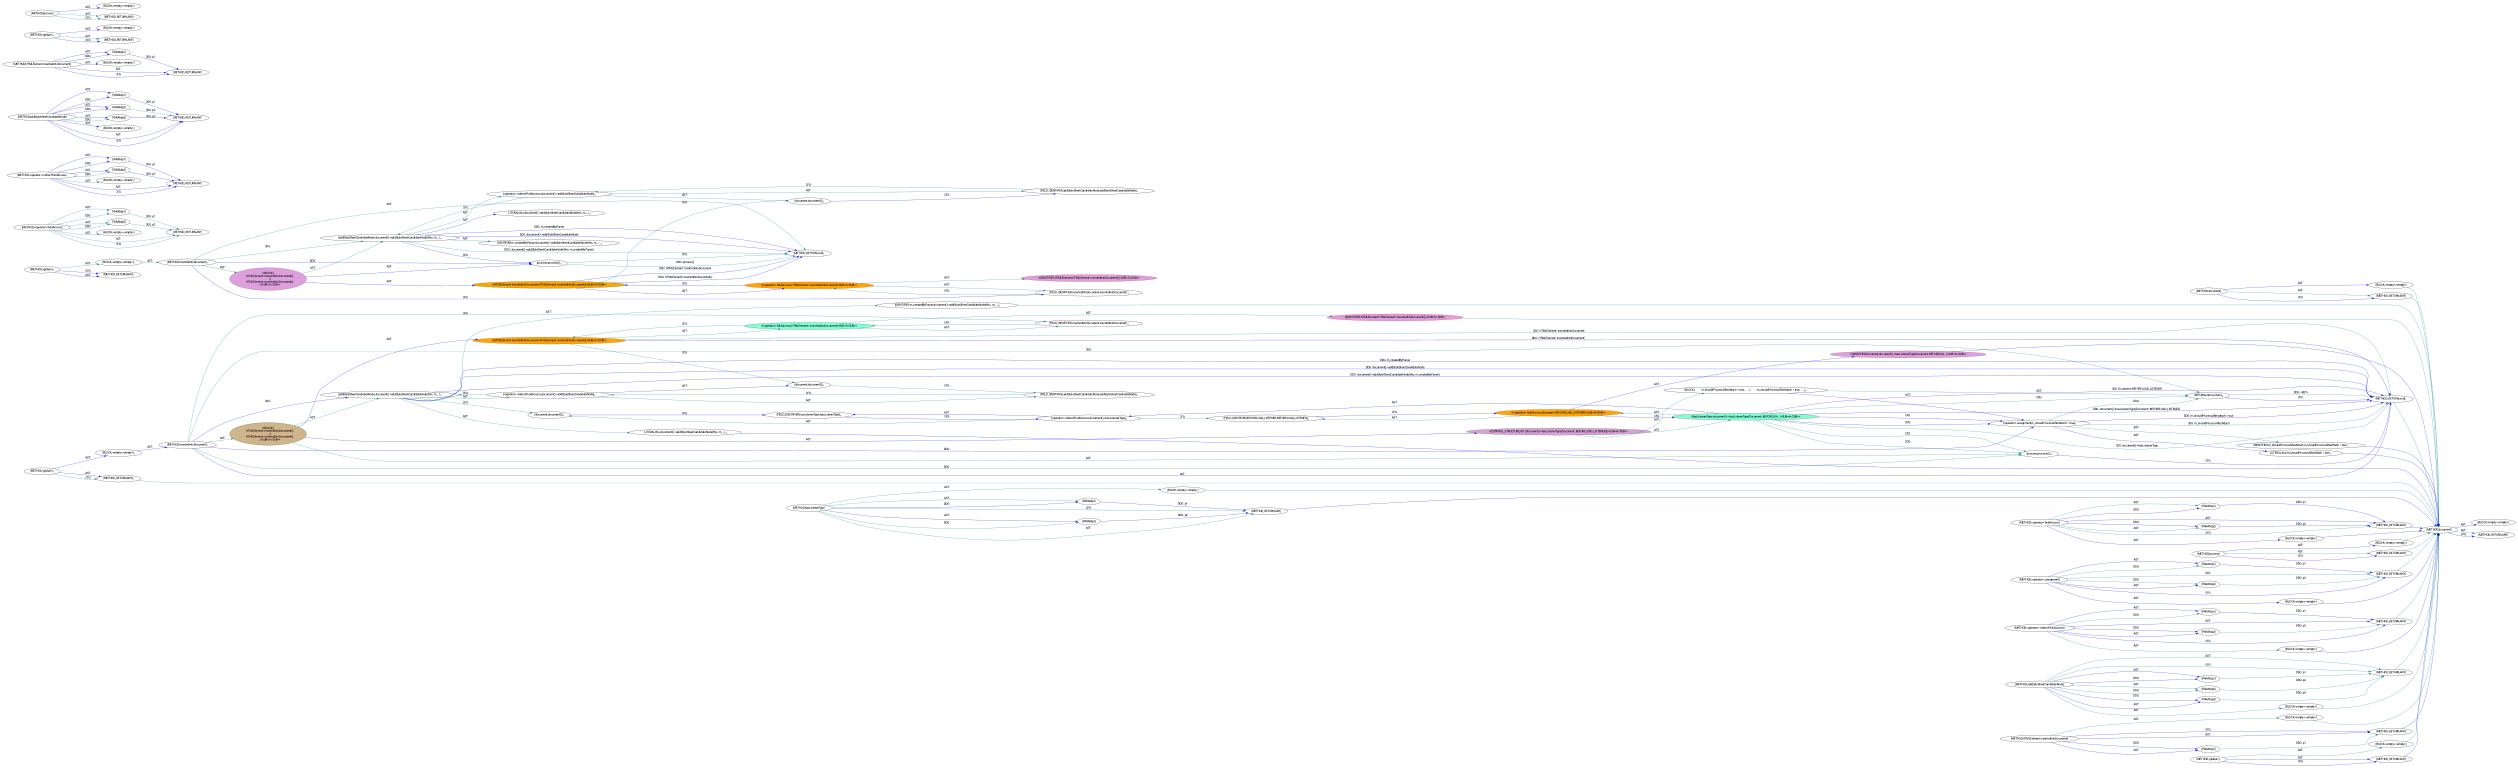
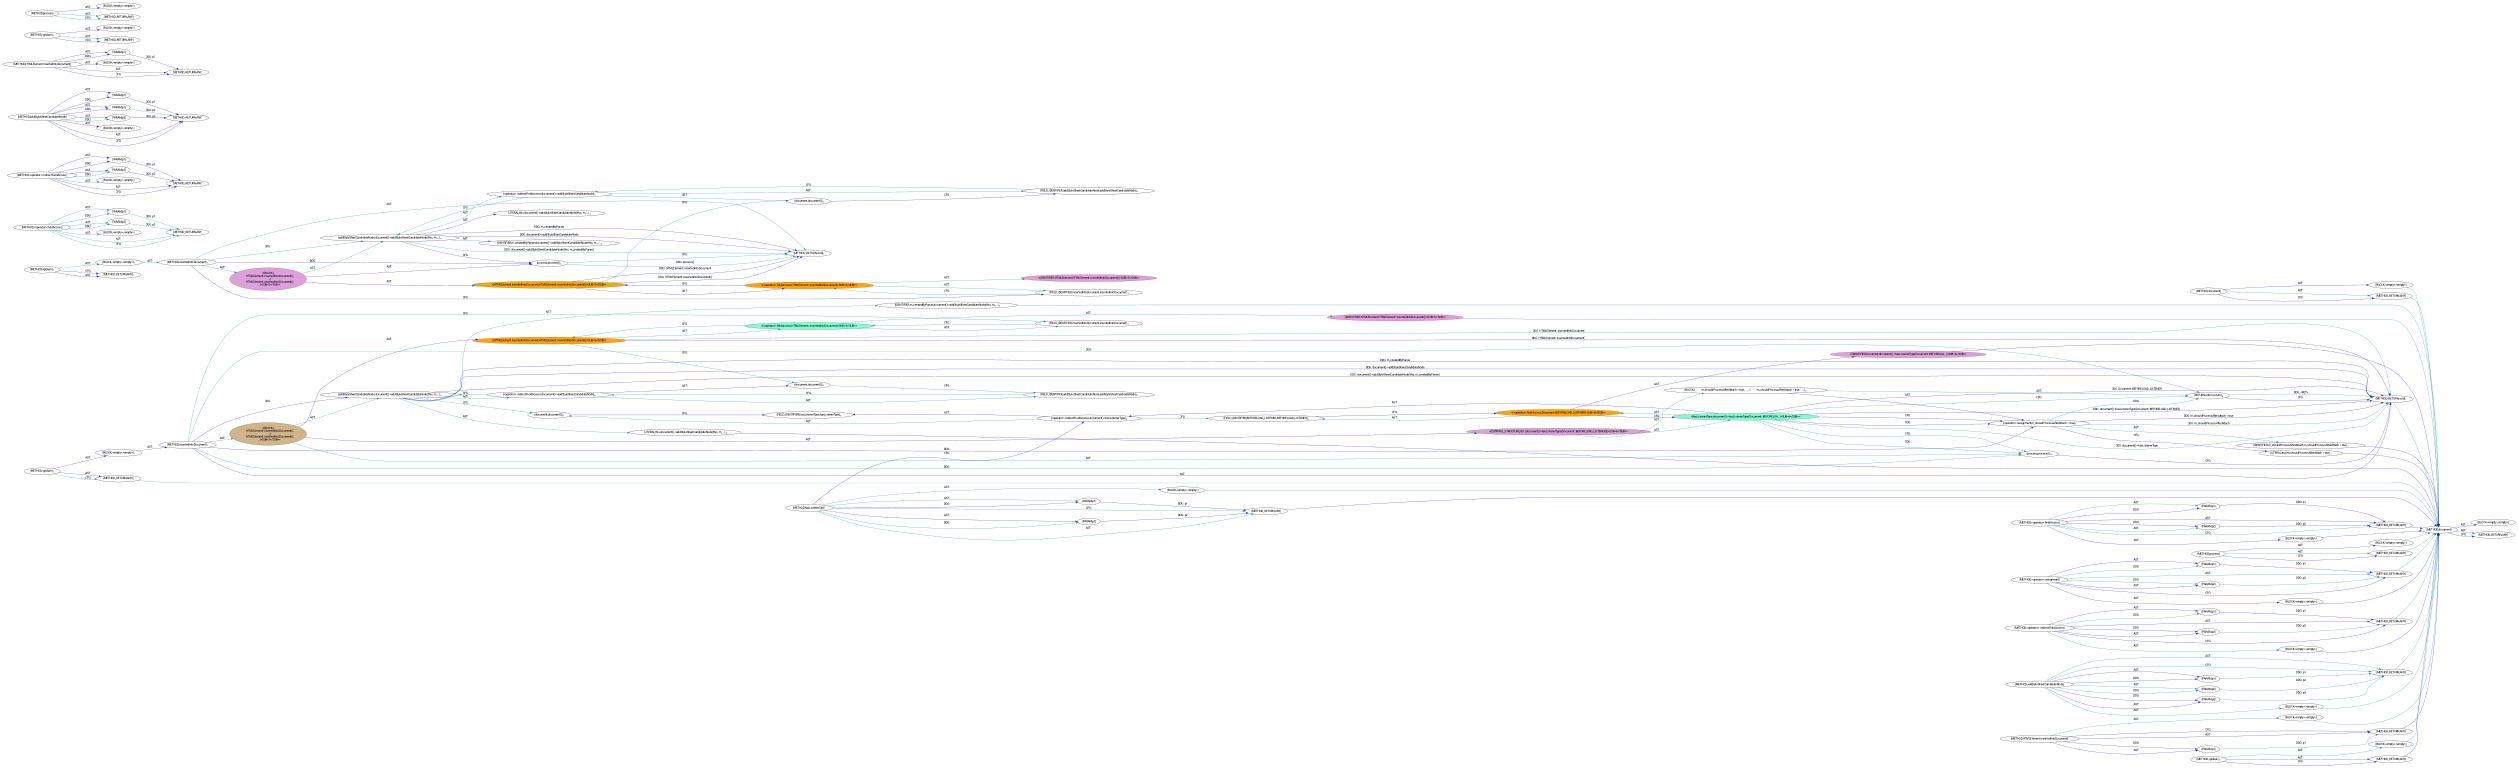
(940, 419) -> (945, 459)
(2137, 435) -> (2137, 435)
